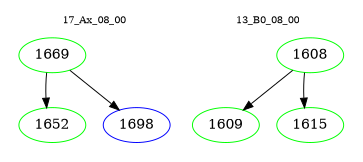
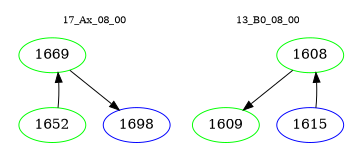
(46, 85) -> (59, 95)
(304, 85) -> (317, 95)
(310, 125) -> (310, 125)
